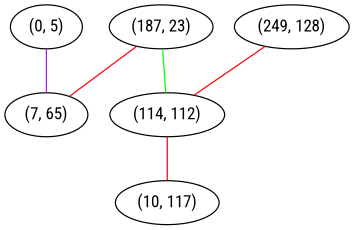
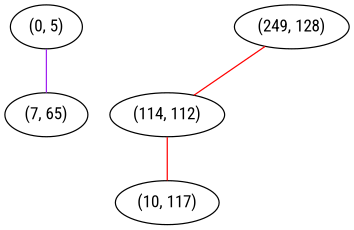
(161, 27) -> none
